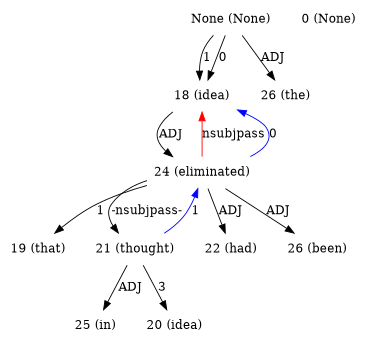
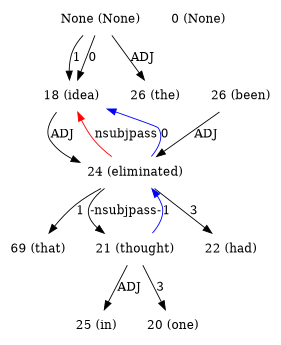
(256, 208) -> (192, 132)
(231, 211) -> (194, 211)
(38, 249) -> (38, 249)
(175, 326) -> (173, 326)
